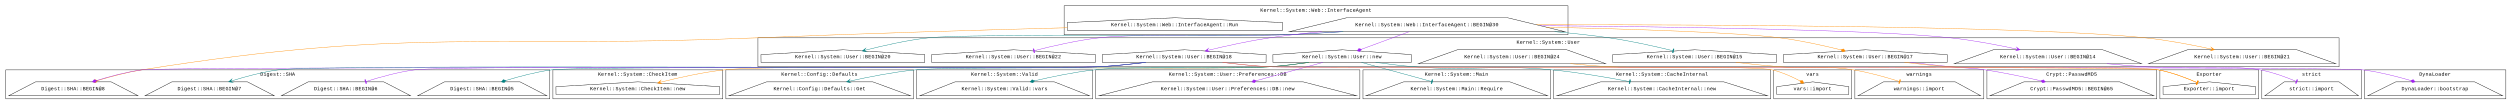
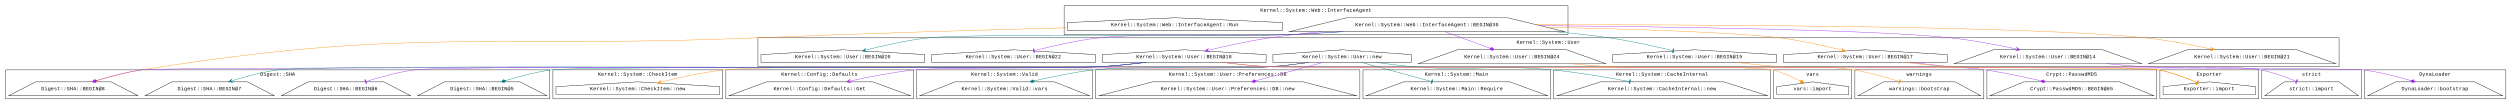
(1694, 32) -> (1694, 32)
(1385, 40) -> (1468, 40)
(1079, 68) -> (1079, 68)
(1919, 89) -> (1919, 89)
